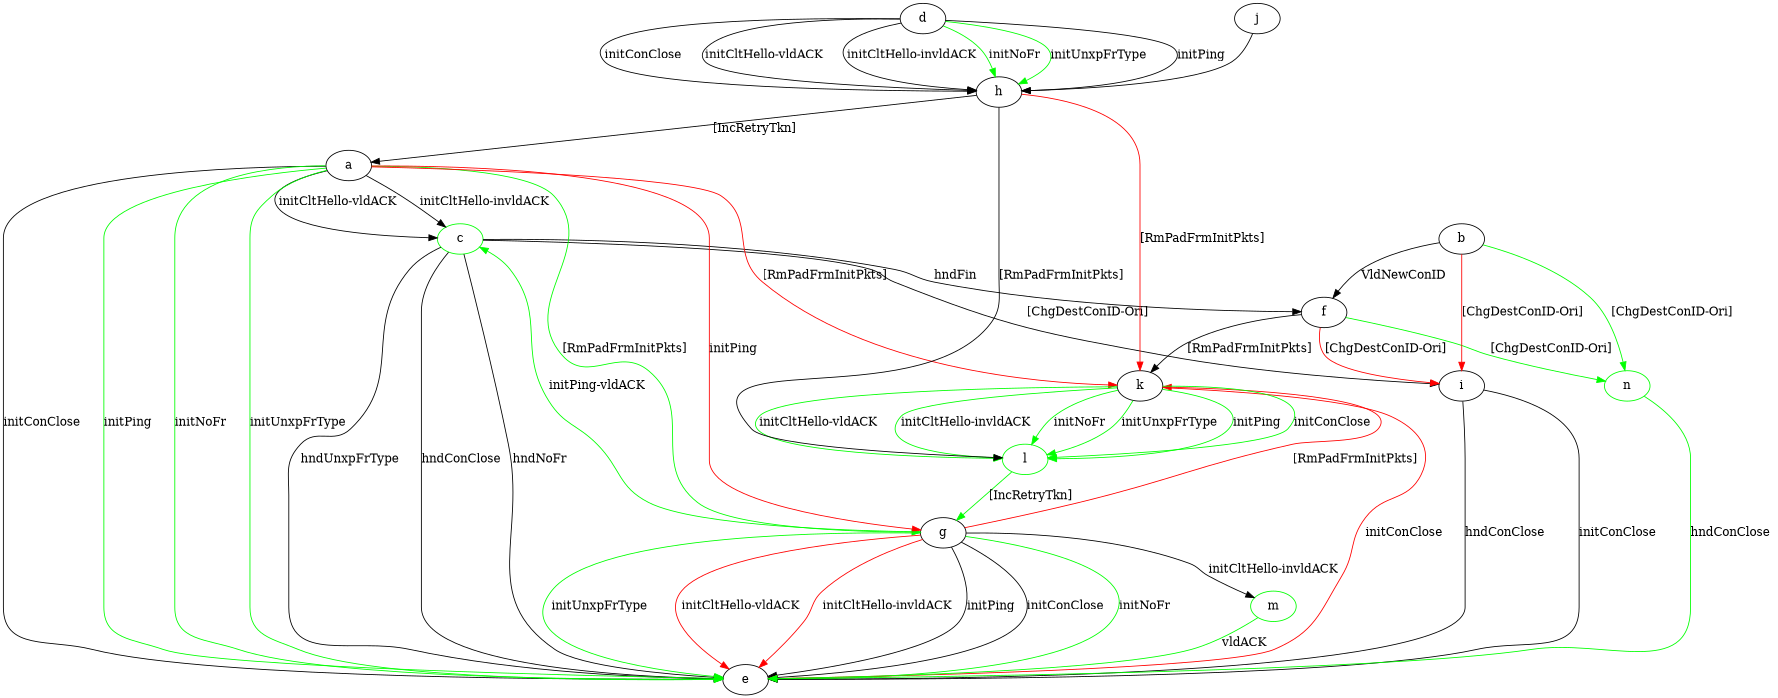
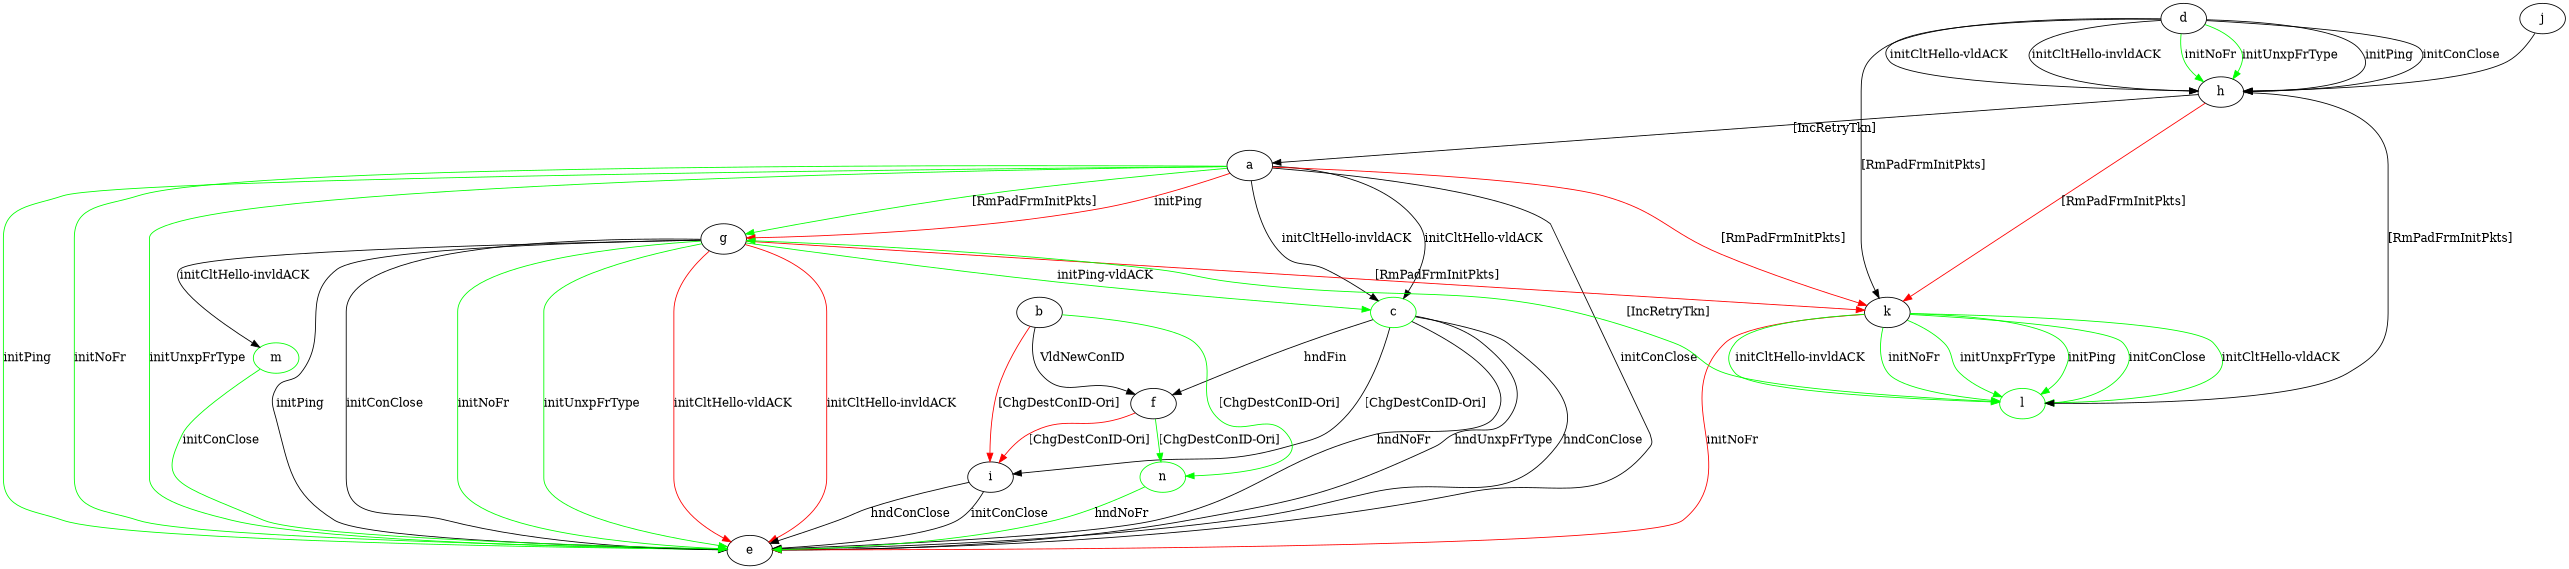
(1224, 329) -> (1873, 56)
(1406, 533) -> (1734, 440)
(1732, 533) -> (1124, 514)
(1246, 643) -> (223, 440)
